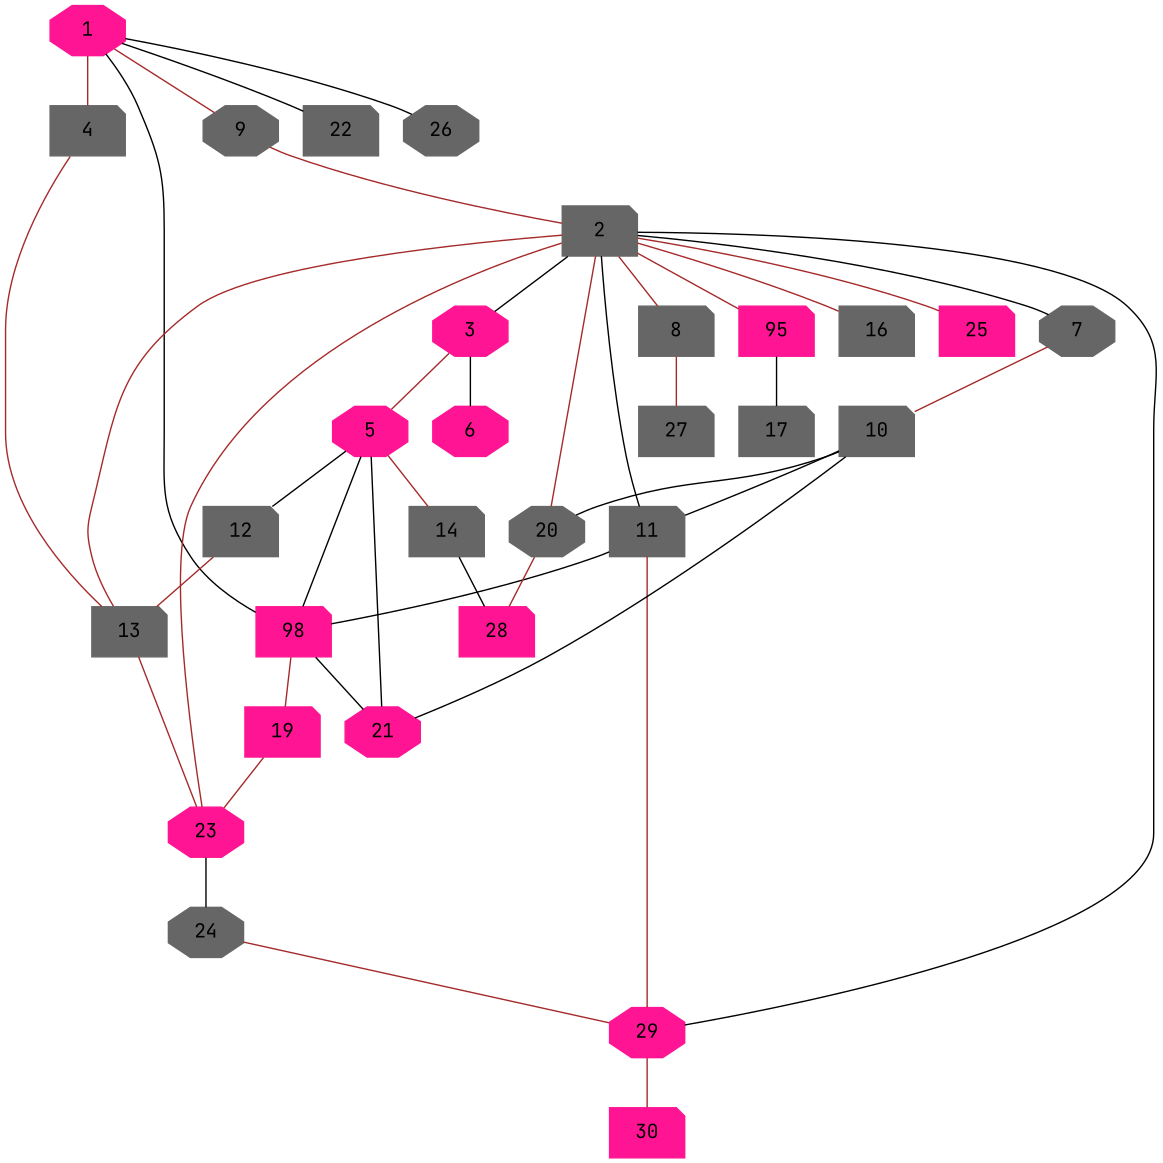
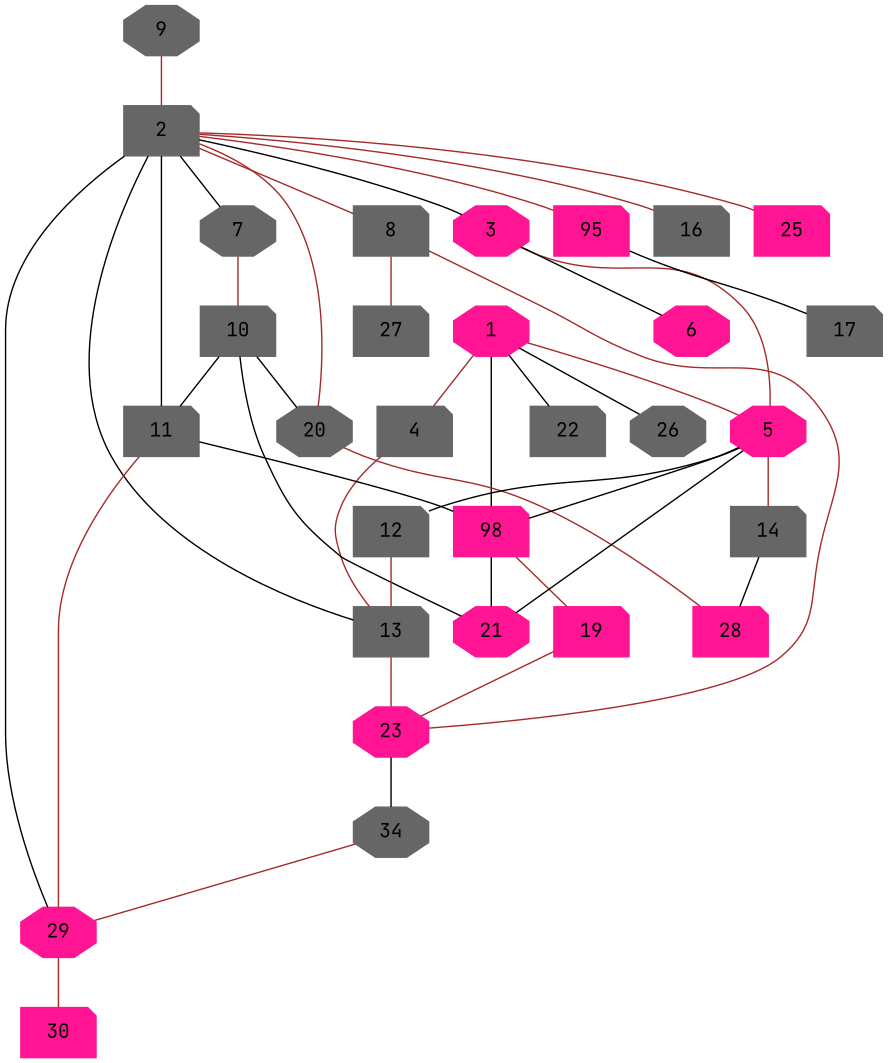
(164, 81) -> (634, 376)
(213, 298) -> (108, 449)
(236, 438) -> (832, 502)
(206, 932) -> (391, 832)
